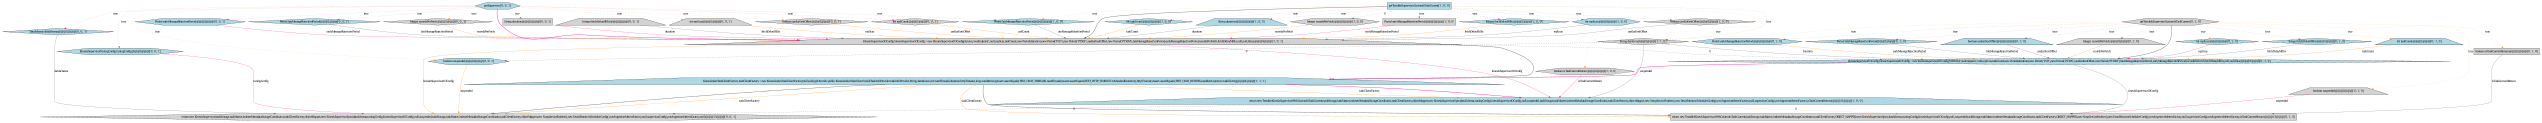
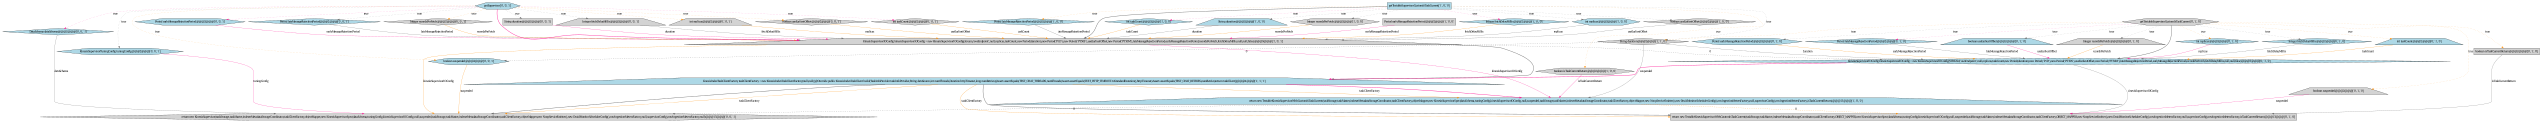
(757, 11) -> (549, 13)
(1419, 13) -> none
(1385, 14) -> (1385, 14)
